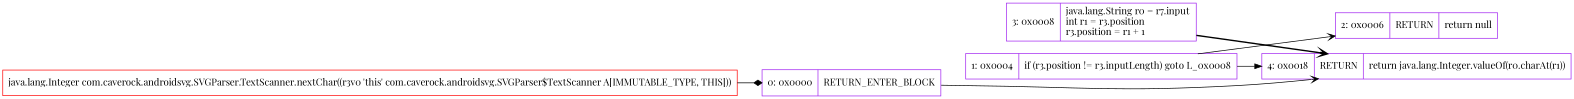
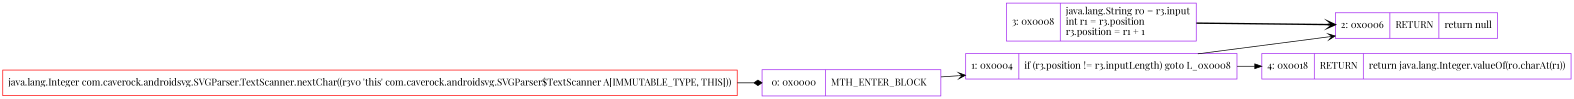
(1128, 11) -> (1128, 11)
(1249, 43) -> (1262, 24)
(879, 82) -> (879, 82)
(1126, 89) -> (950, 76)
